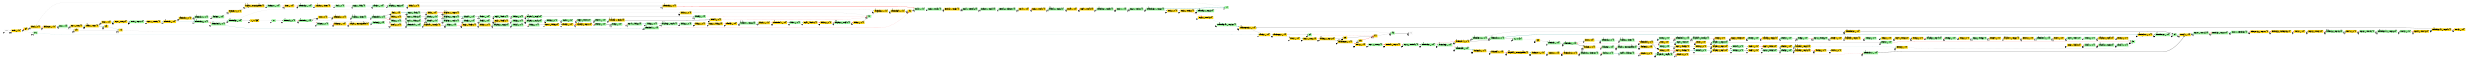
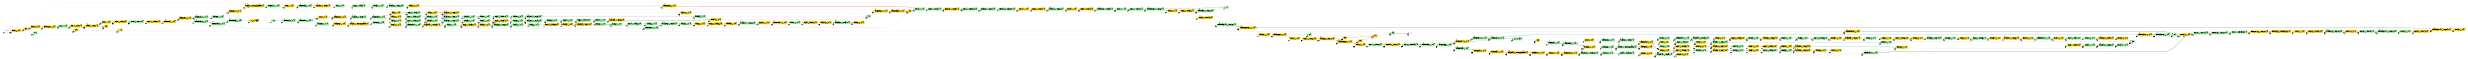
(1853, 47) -> (1853, 47)
